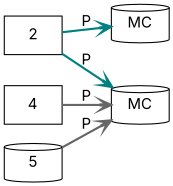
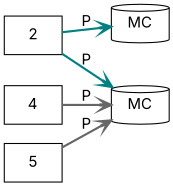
(33, 163) -> (33, 163)
